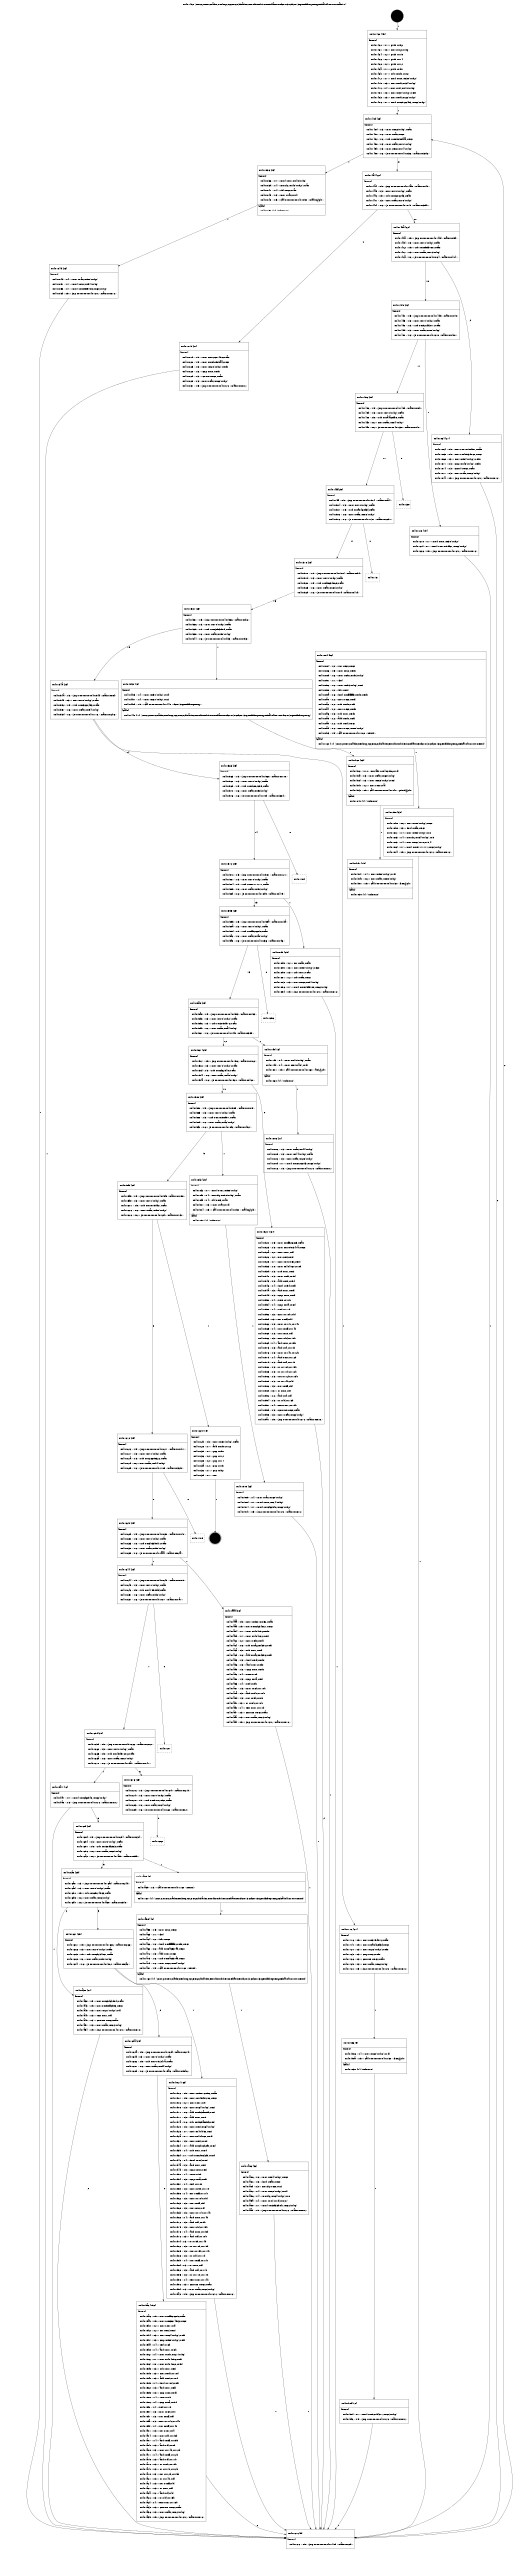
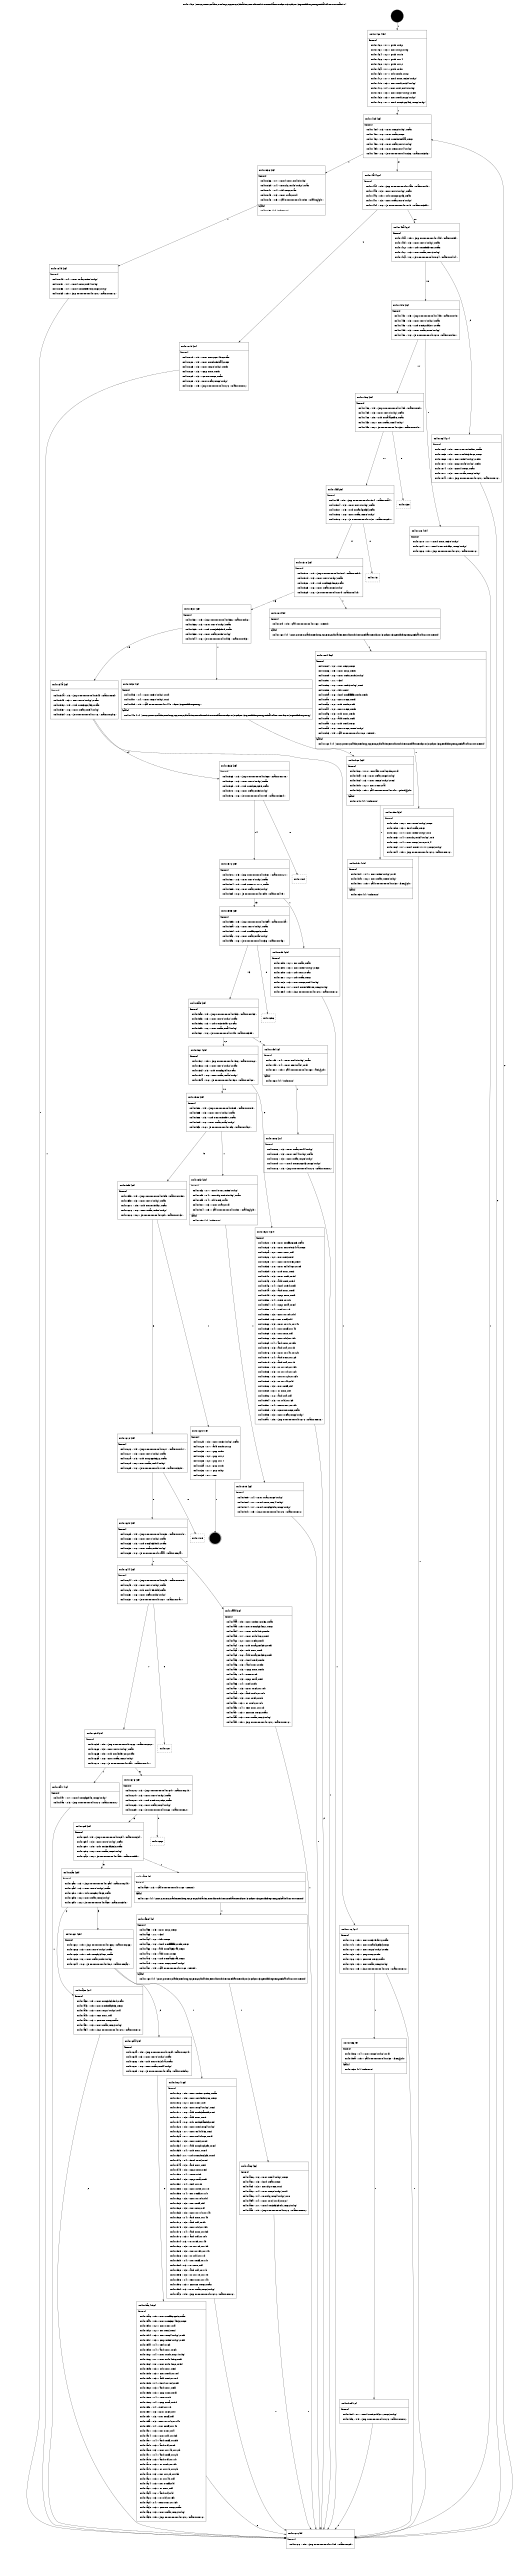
none -> (355, 624)
(95, 1814) -> (134, 1818)
none -> (413, 2274)
